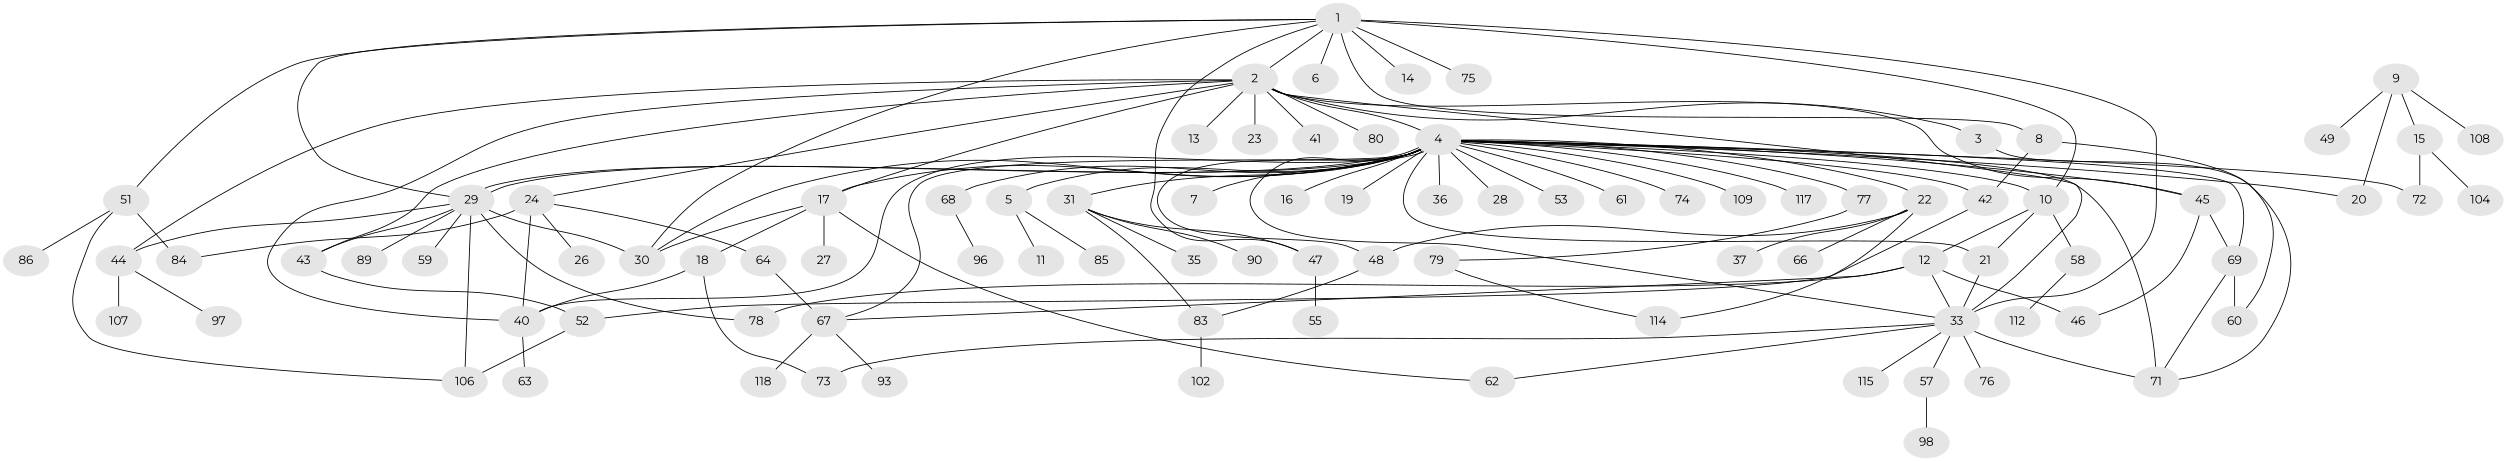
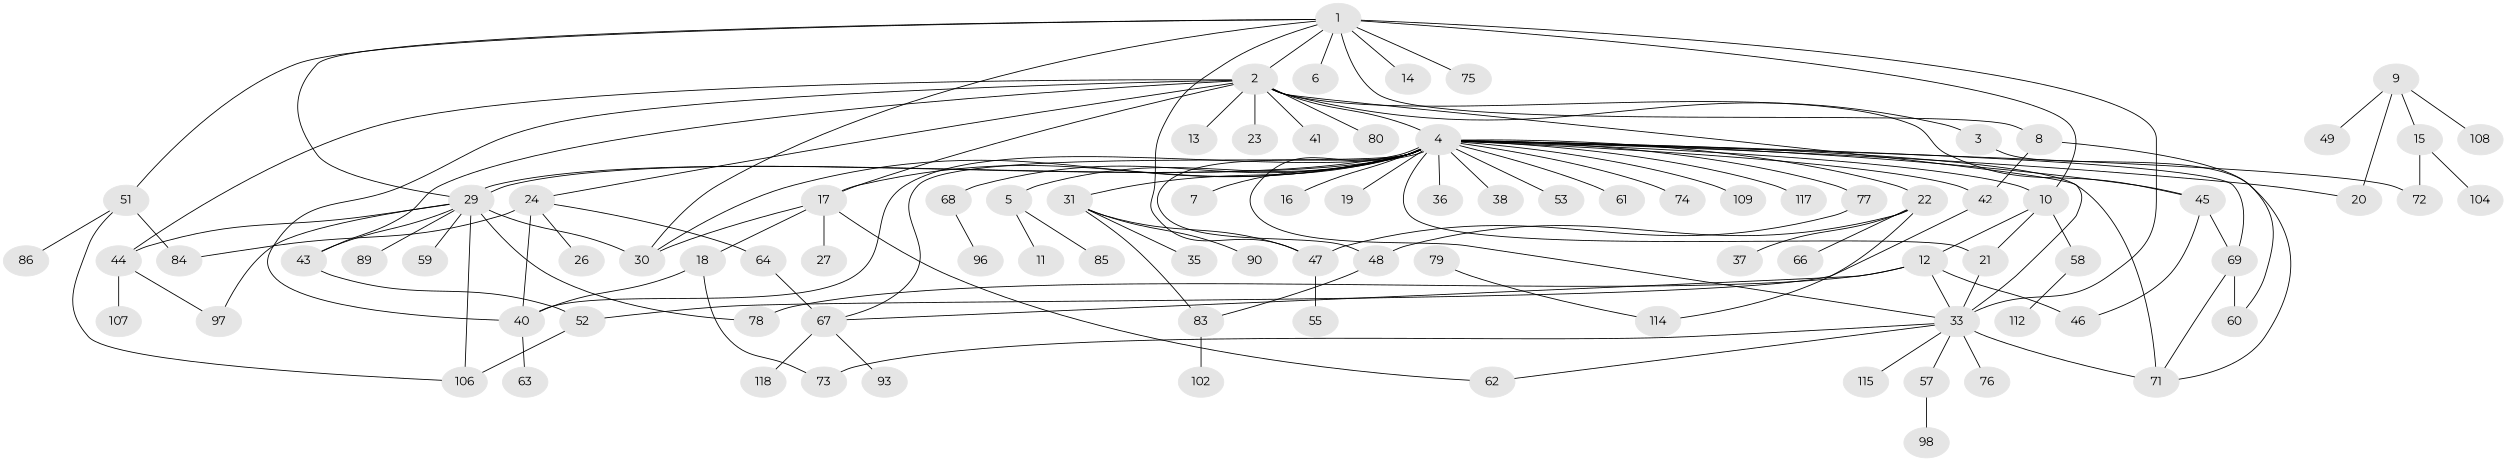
(1501, 200) -> (1501, 200)
none -> (322, 228)
(1655, 248) -> (1473, 227)
